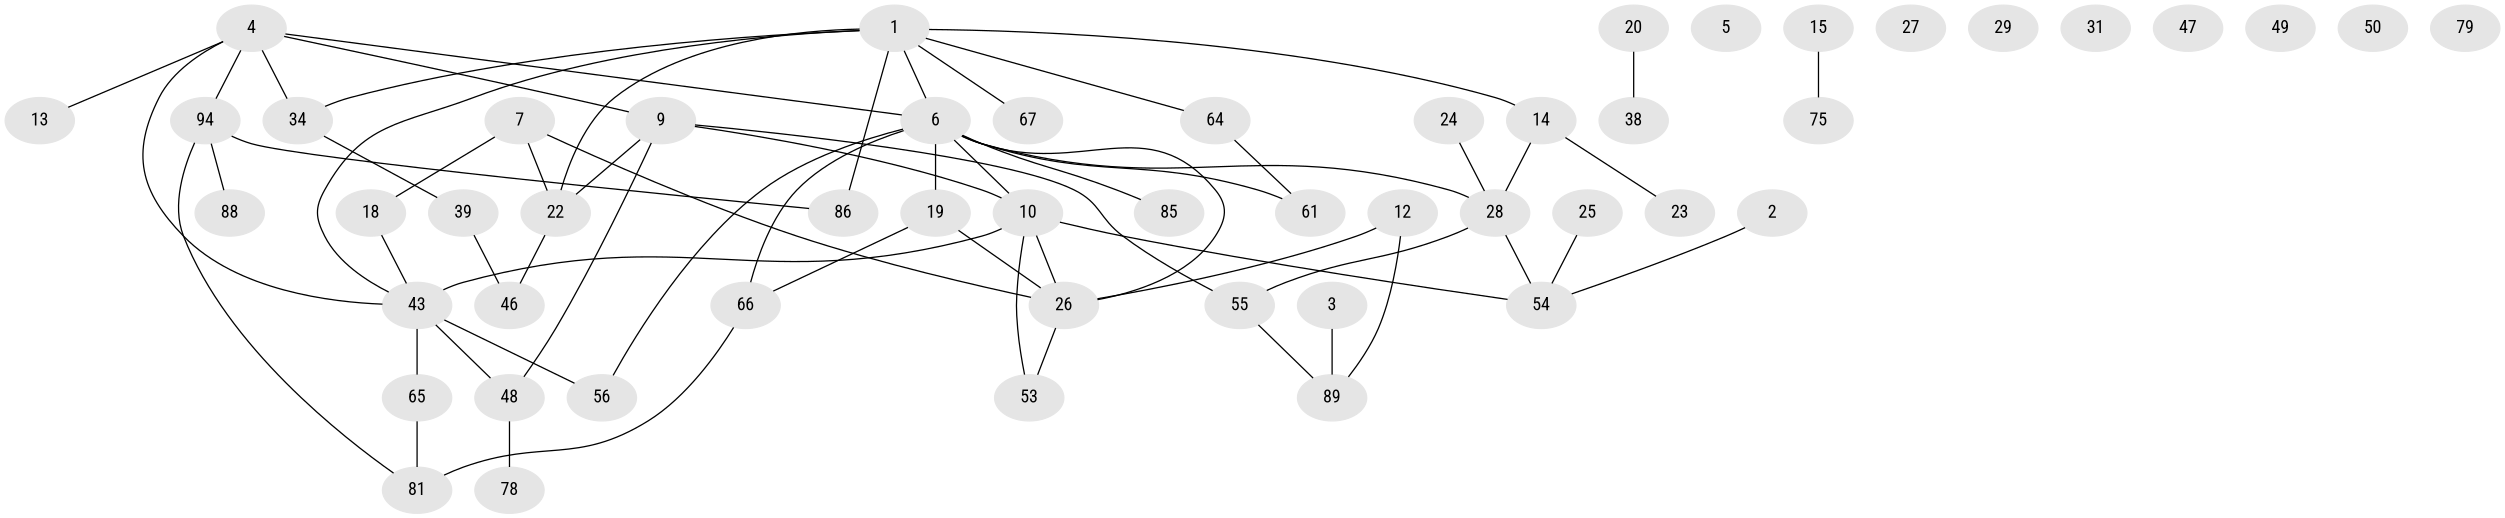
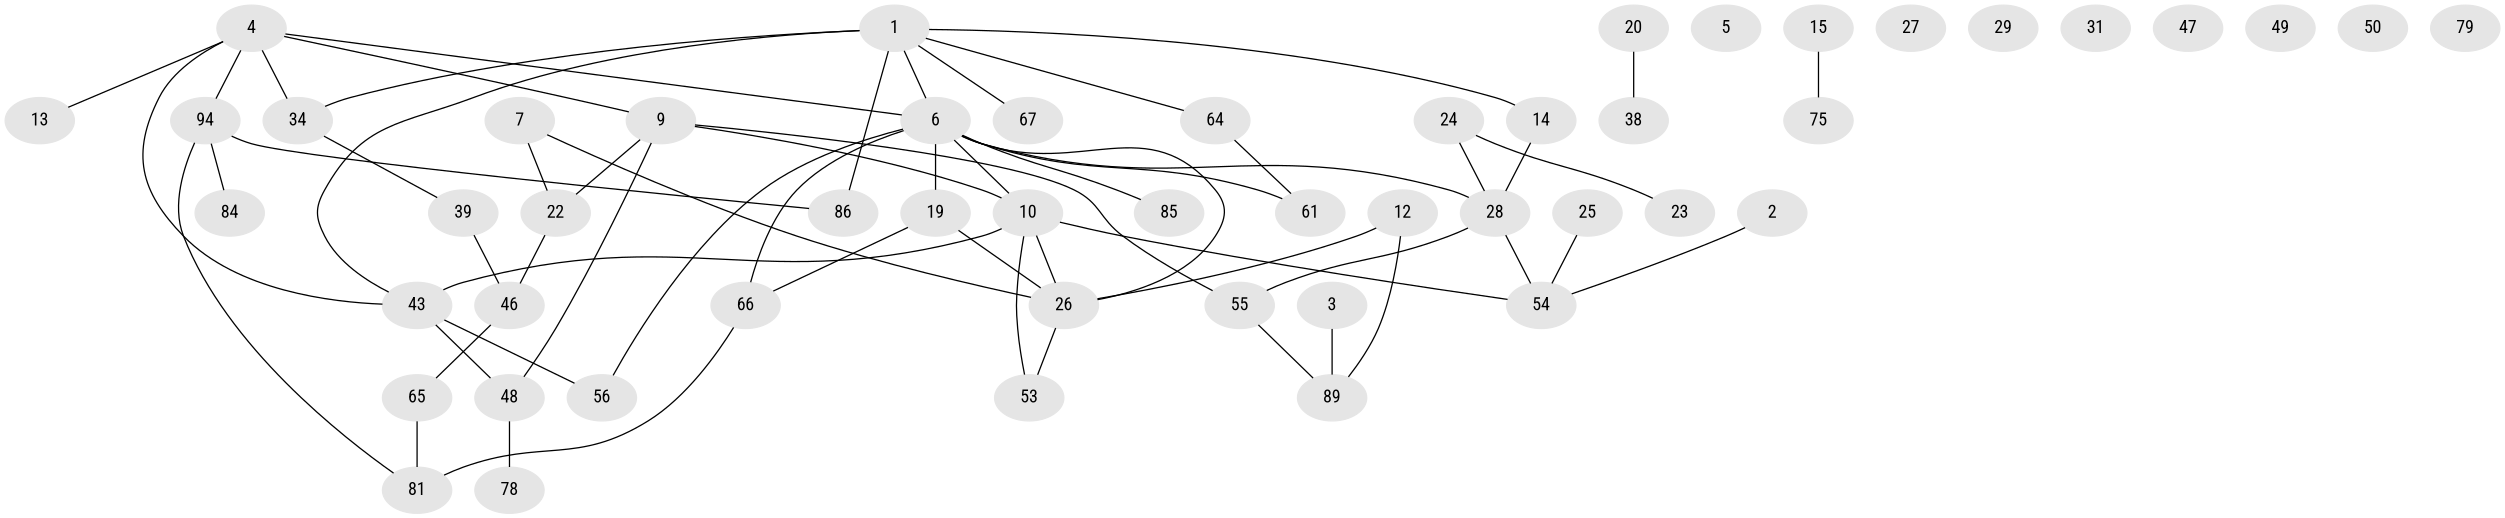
(680, 61) -> none
(1611, 167) -> (1564, 167)
(230, 213) -> (230, 213)
(371, 213) -> none
(417, 352) -> (469, 346)
